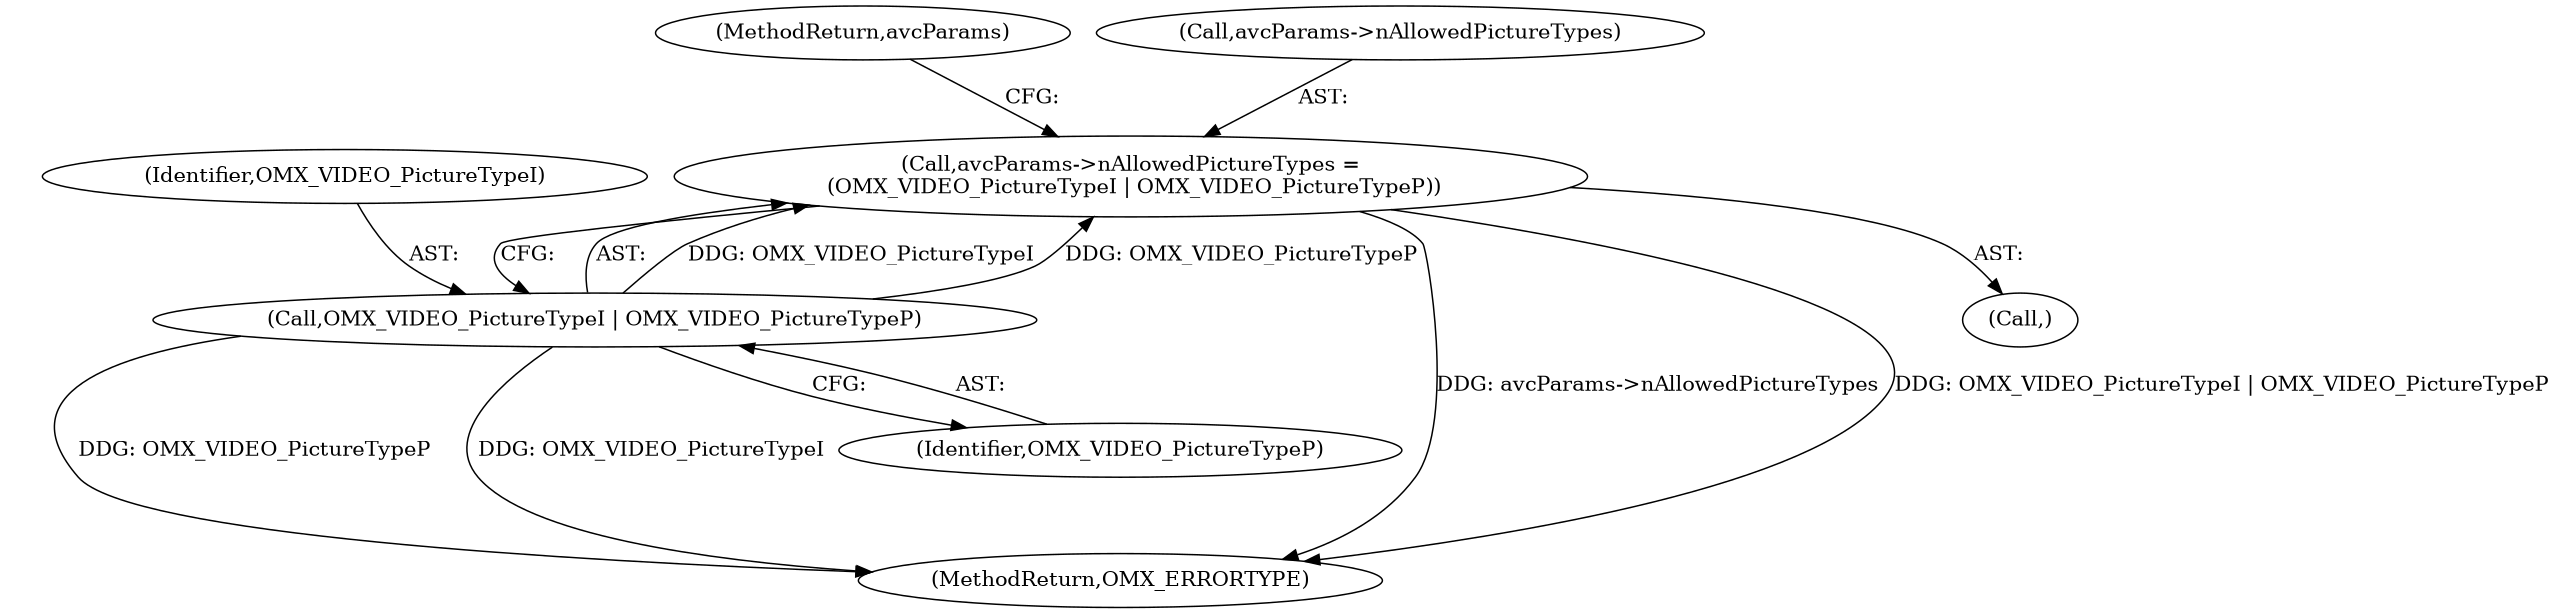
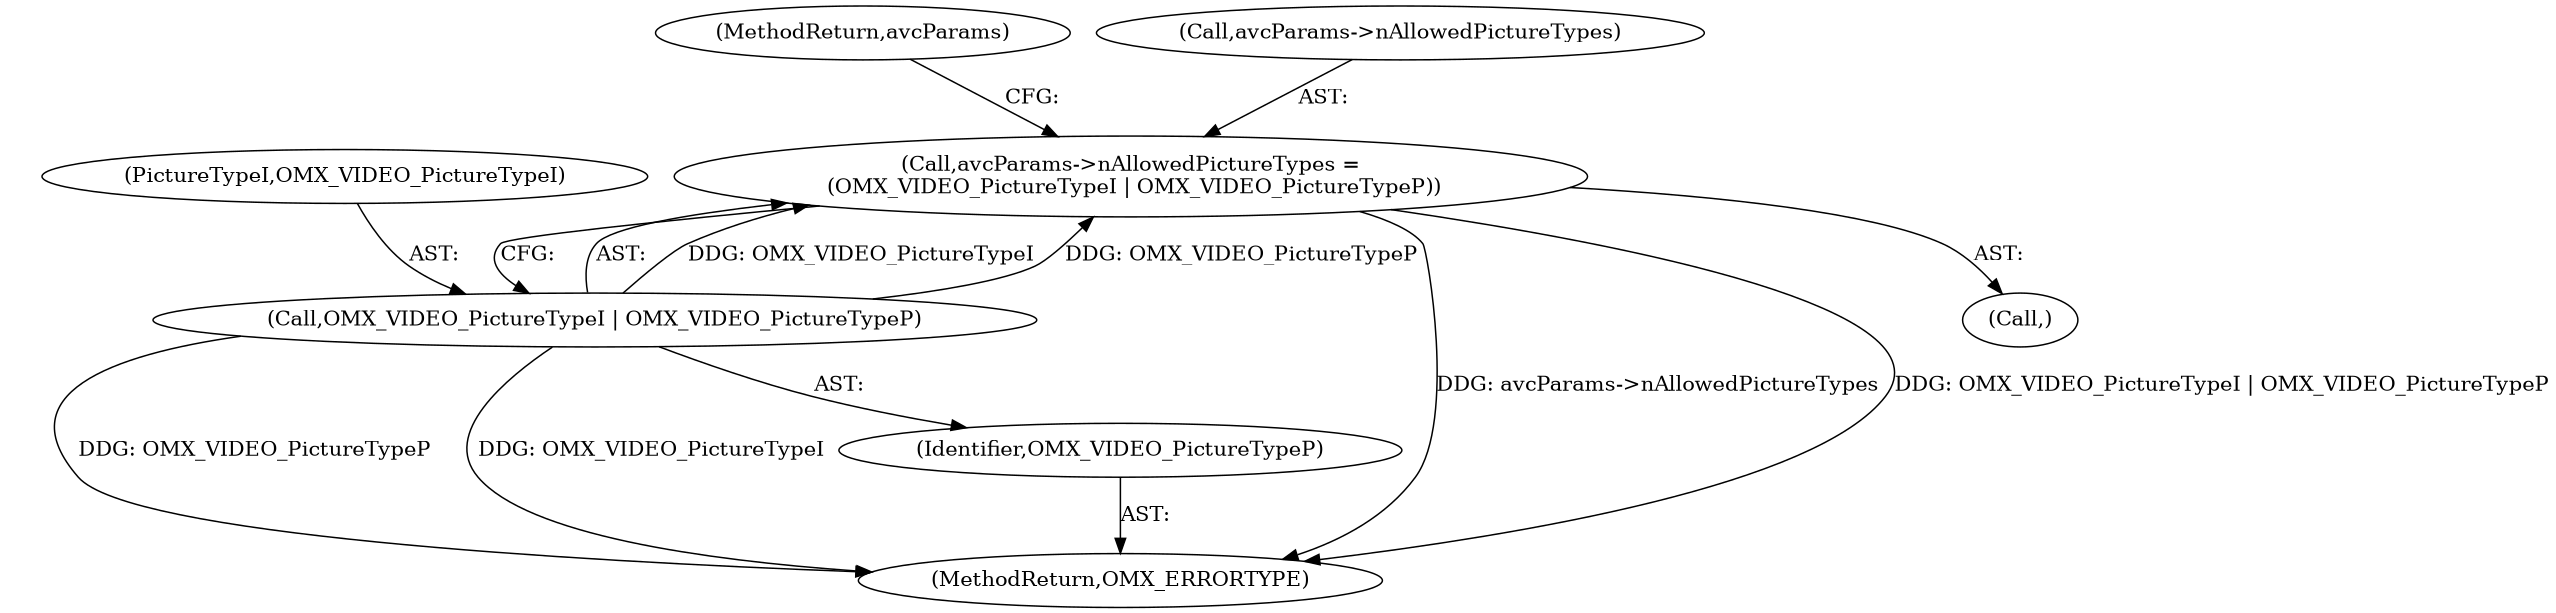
(345, 176) -> (345, 176)
(902, 381) -> (1120, 508)
(843, 385) -> (843, 385)
